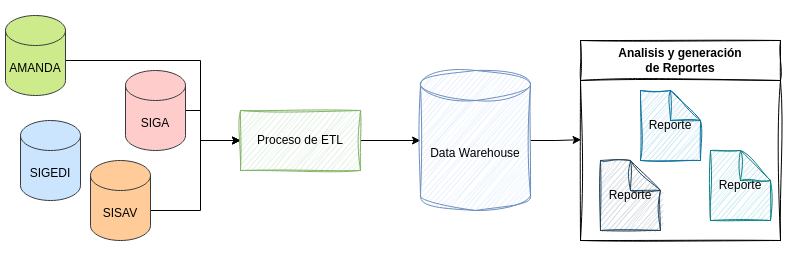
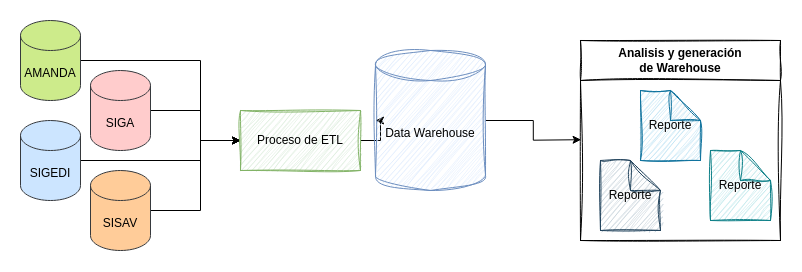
(36, 56) -> (51, 61)
(681, 61) -> (681, 61)
(156, 111) -> (121, 111)
(476, 141) -> (431, 121)
none -> (140, 161)
(121, 201) -> (121, 211)
